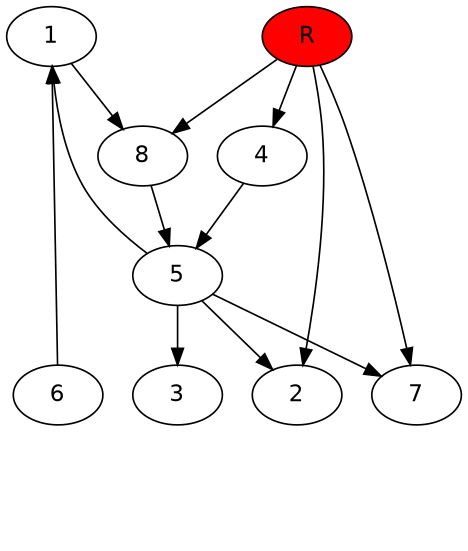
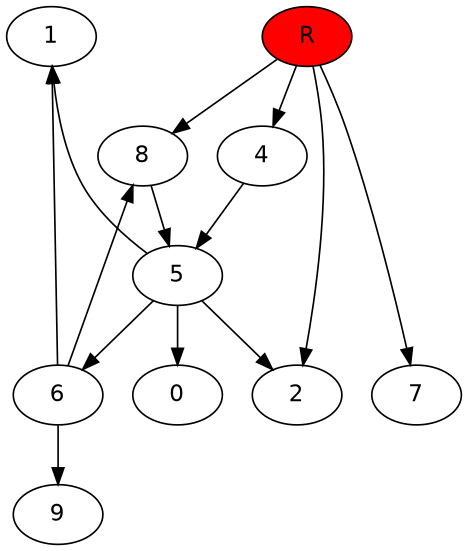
(92, 90) -> (98, 283)
(289, 332) -> (124, 329)
(178, 395) -> (178, 395)
none -> (58, 515)
